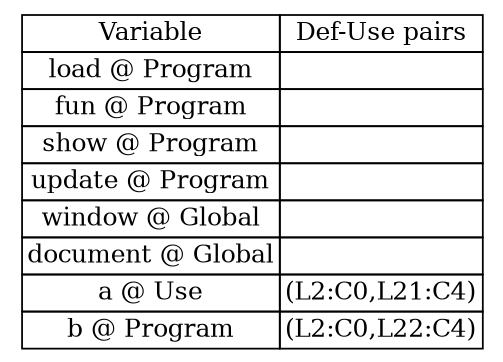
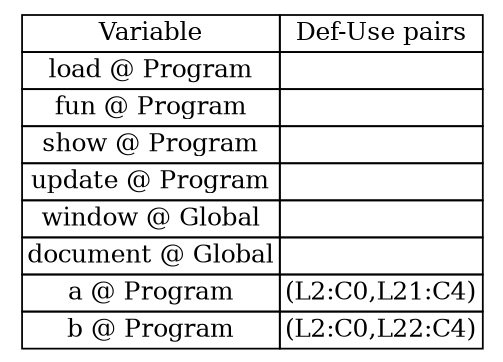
(151, 292) -> (151, 292)
